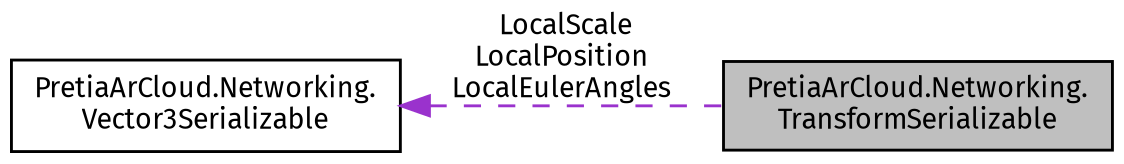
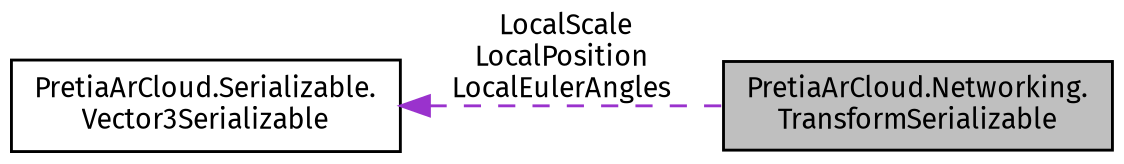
(206, 106) -> (206, 106)
